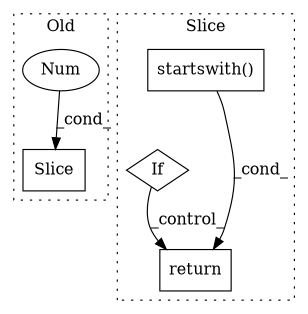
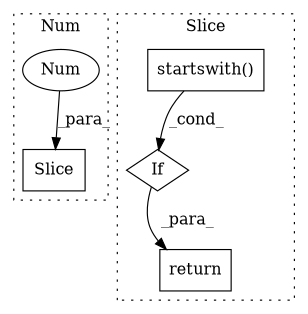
(61, 27) -> (61, 27)
(84, 120) -> (84, 120)
(234, 165) -> (168, 113)
(187, 220) -> (187, 220)
